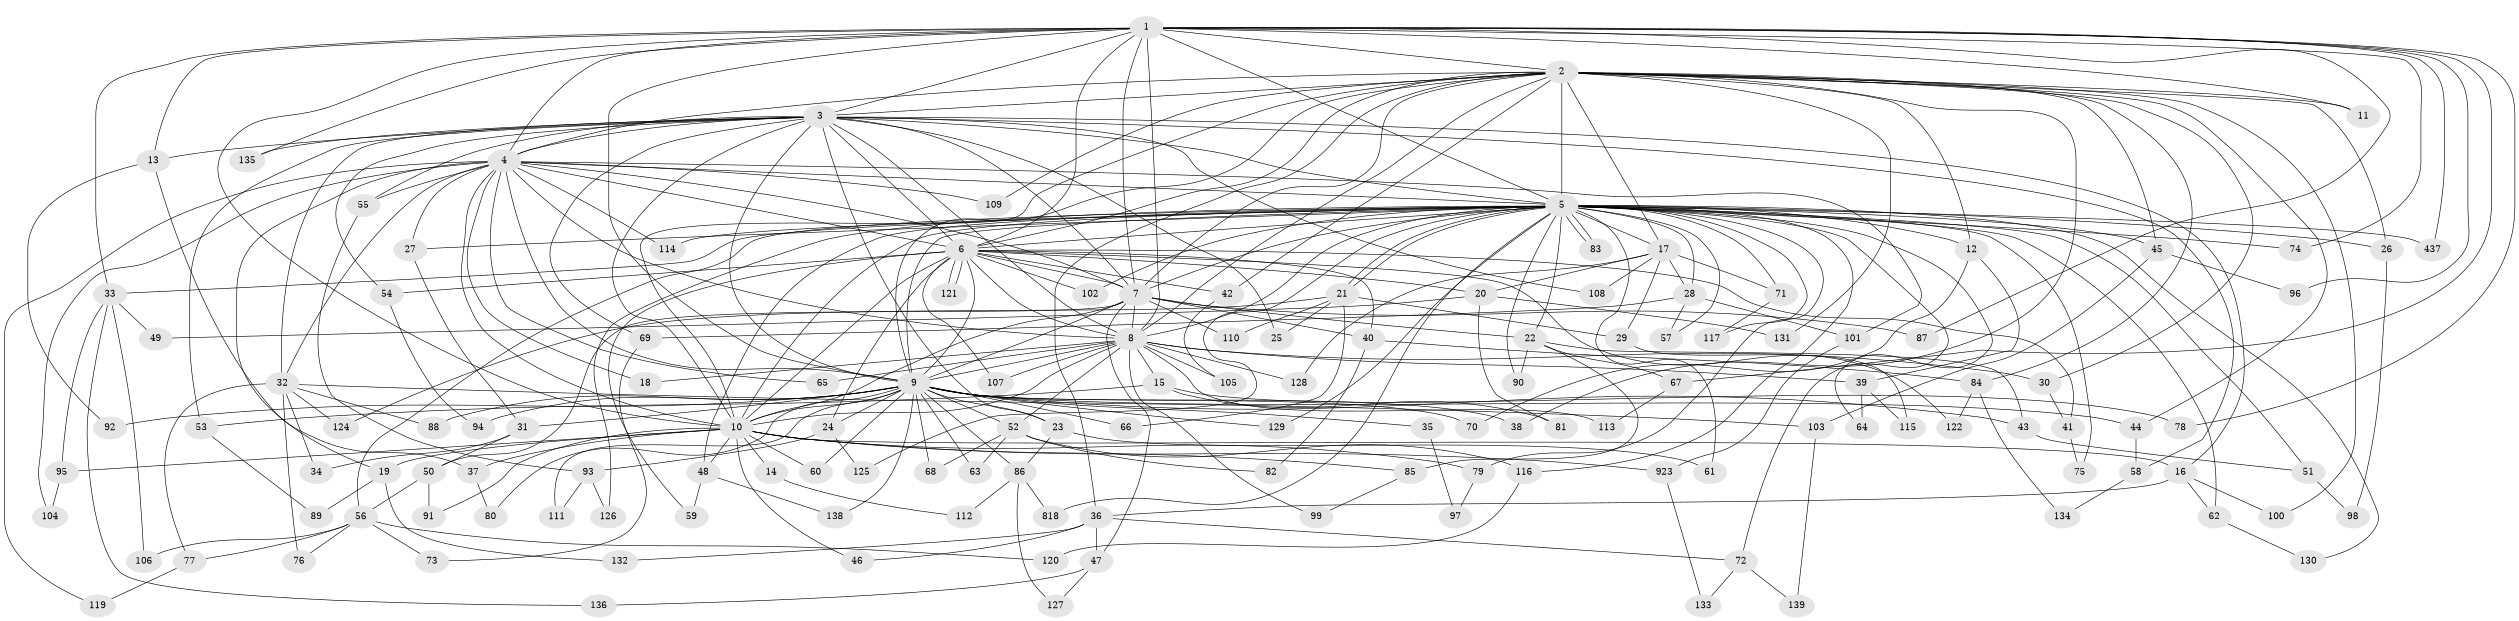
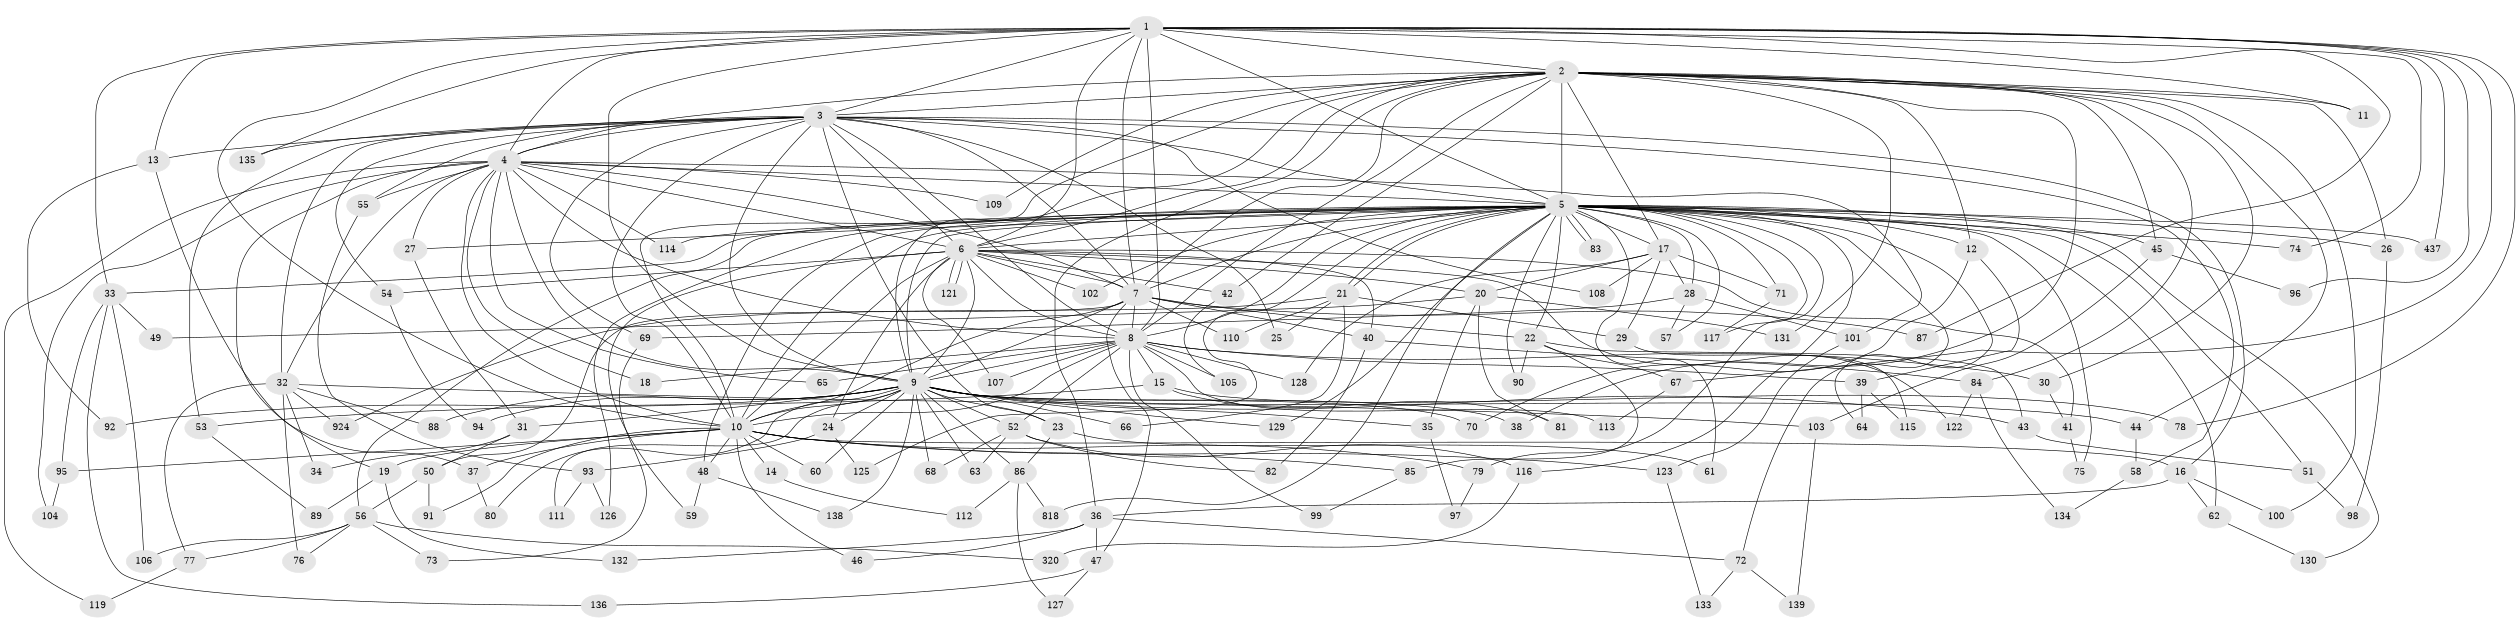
none -> (1453, 355)
(341, 428) -> (341, 428)
(1664, 472) -> (1664, 472)
(1051, 561) -> (1051, 561)
